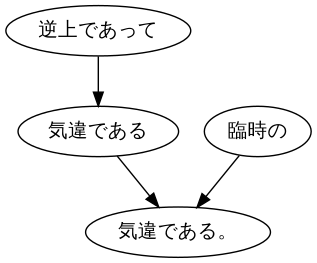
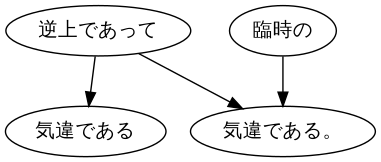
(133, 176) -> (184, 78)
